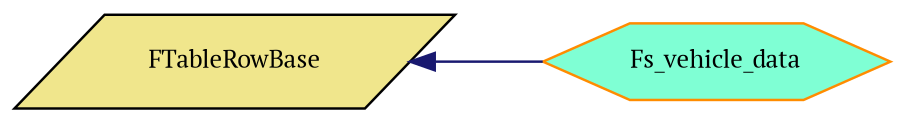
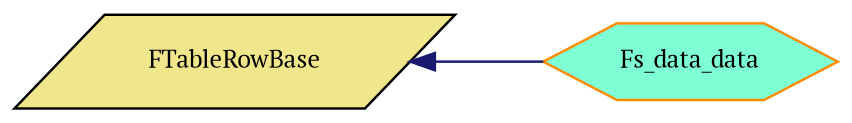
(717, 62) -> (690, 62)
